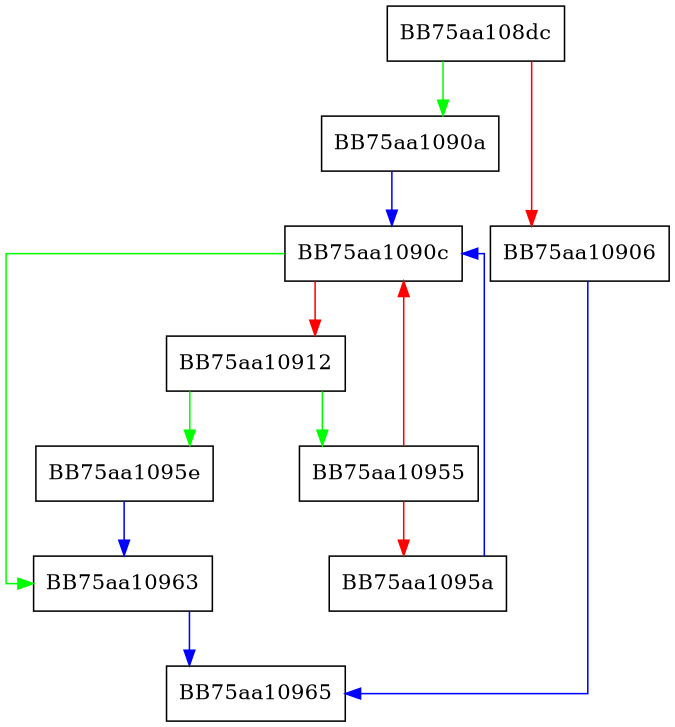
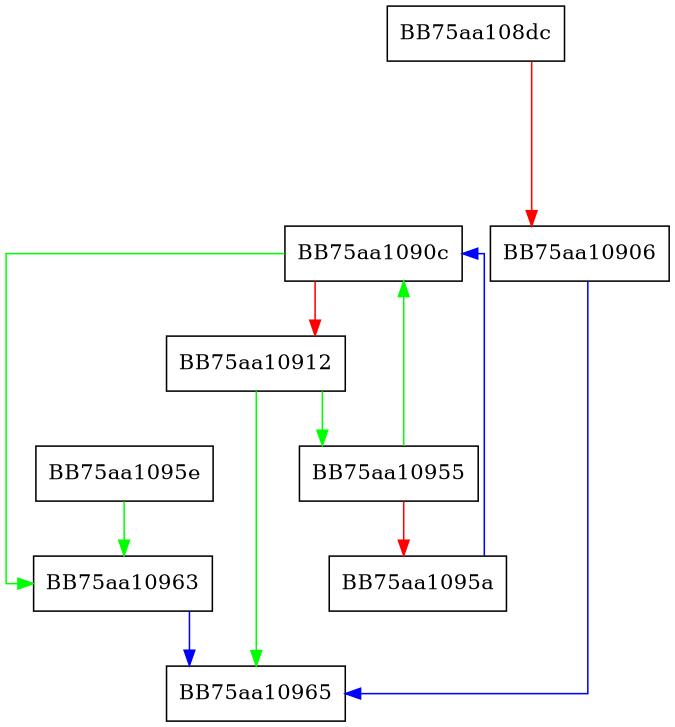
(410, 144) -> none
(404, 371) -> (404, 371)
(190, 411) -> (256, 521)
(124, 521) -> (124, 521)
